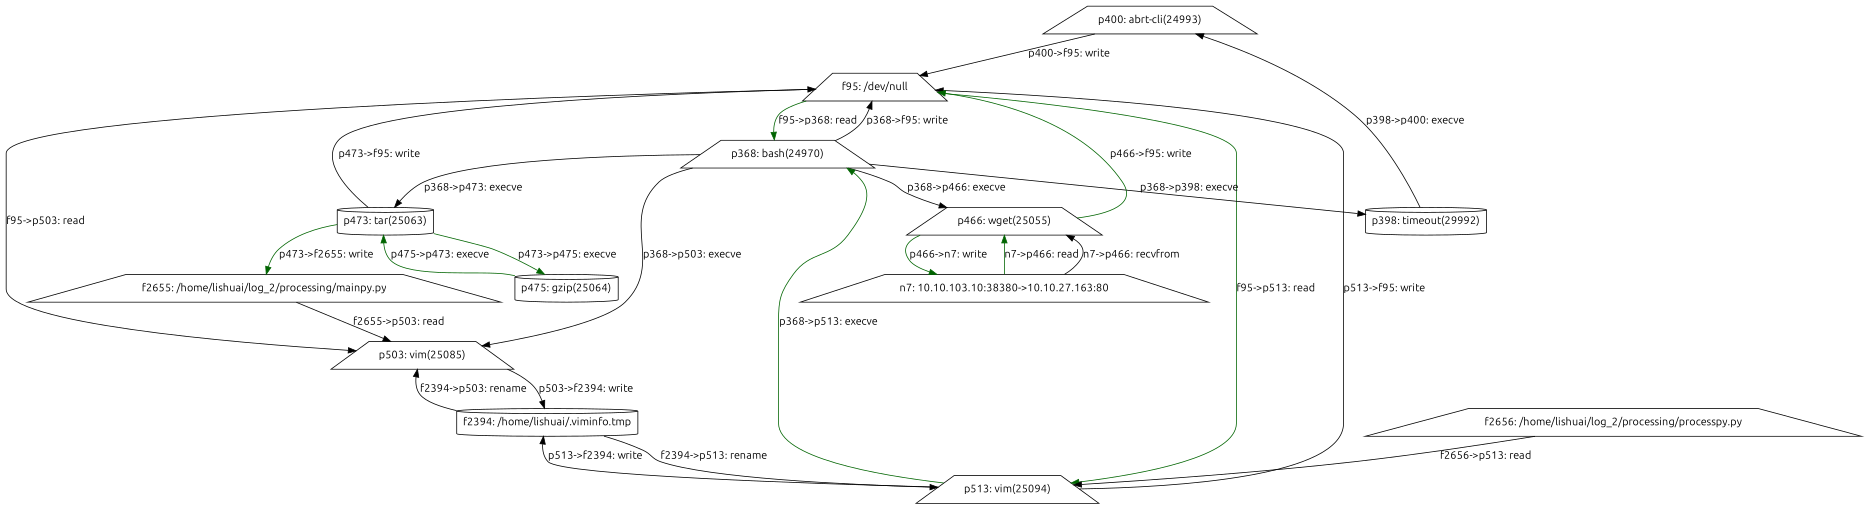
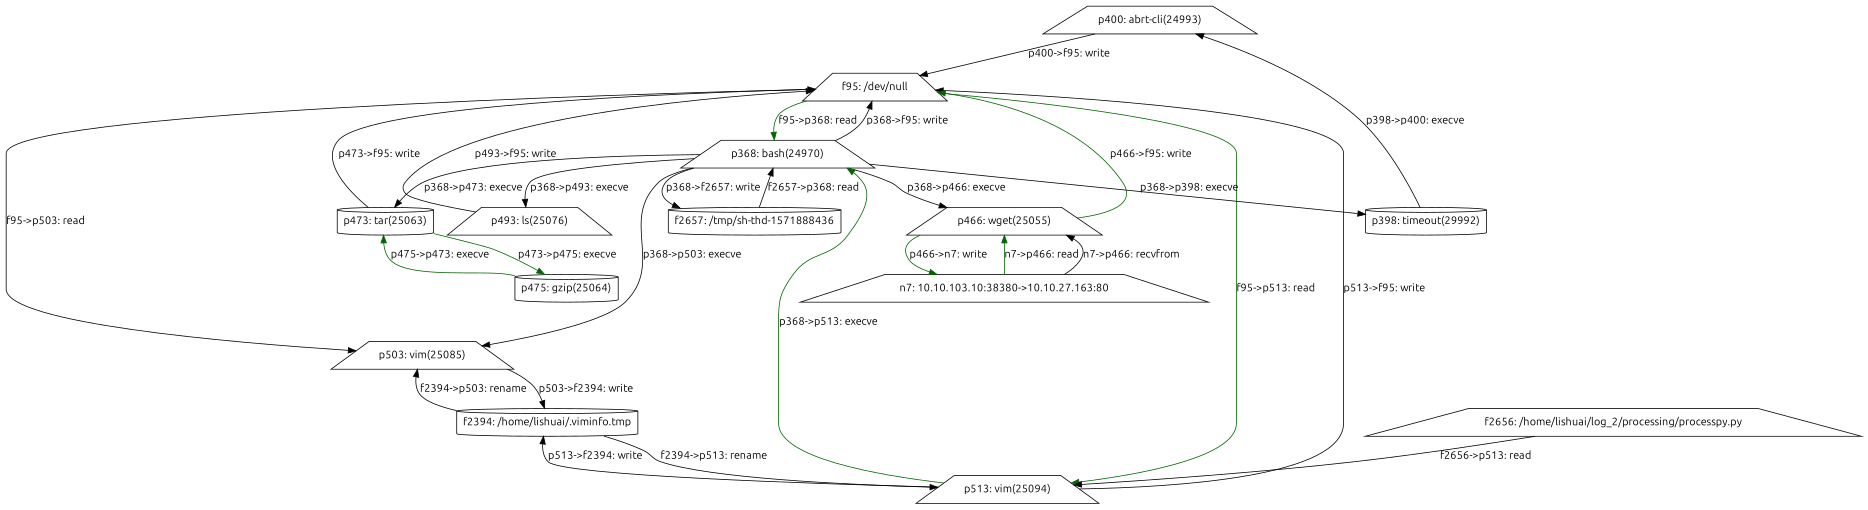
none -> (530, 221)
none -> (755, 221)
(264, 288) -> none
